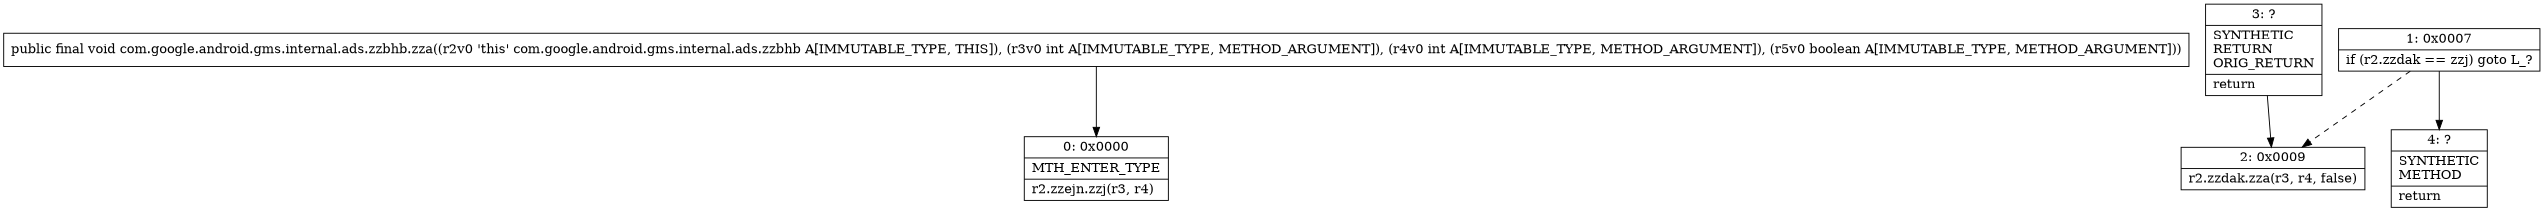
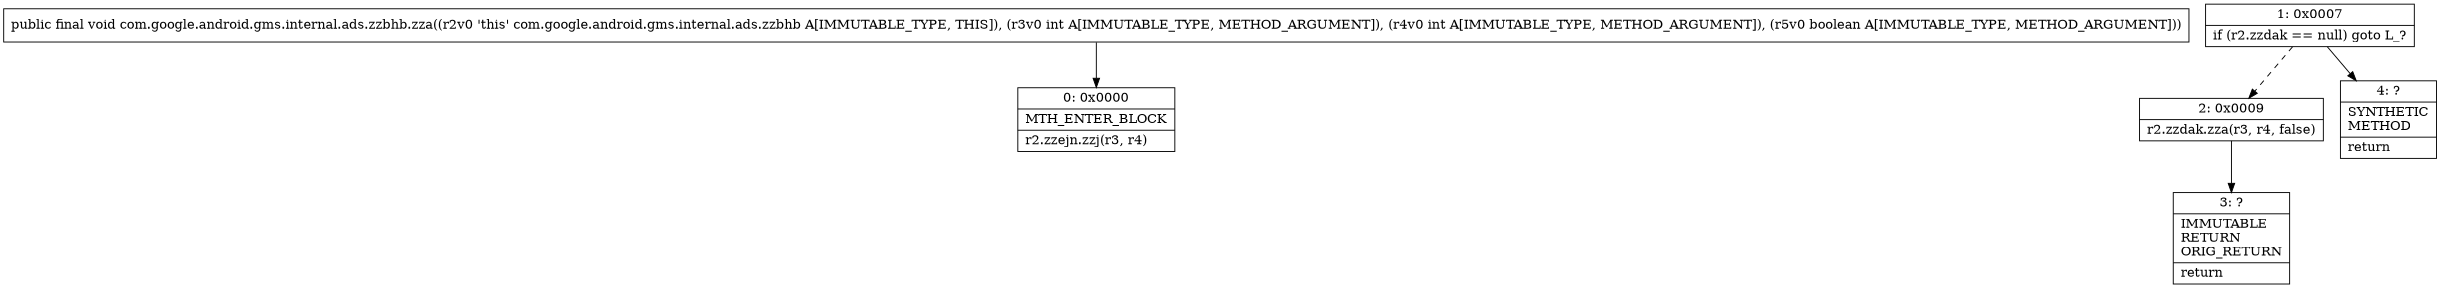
(2254, 36) -> (2224, 224)
(2439, 60) -> (2310, 36)
(2269, 117) -> (2231, 162)
(1096, 168) -> (1096, 119)
